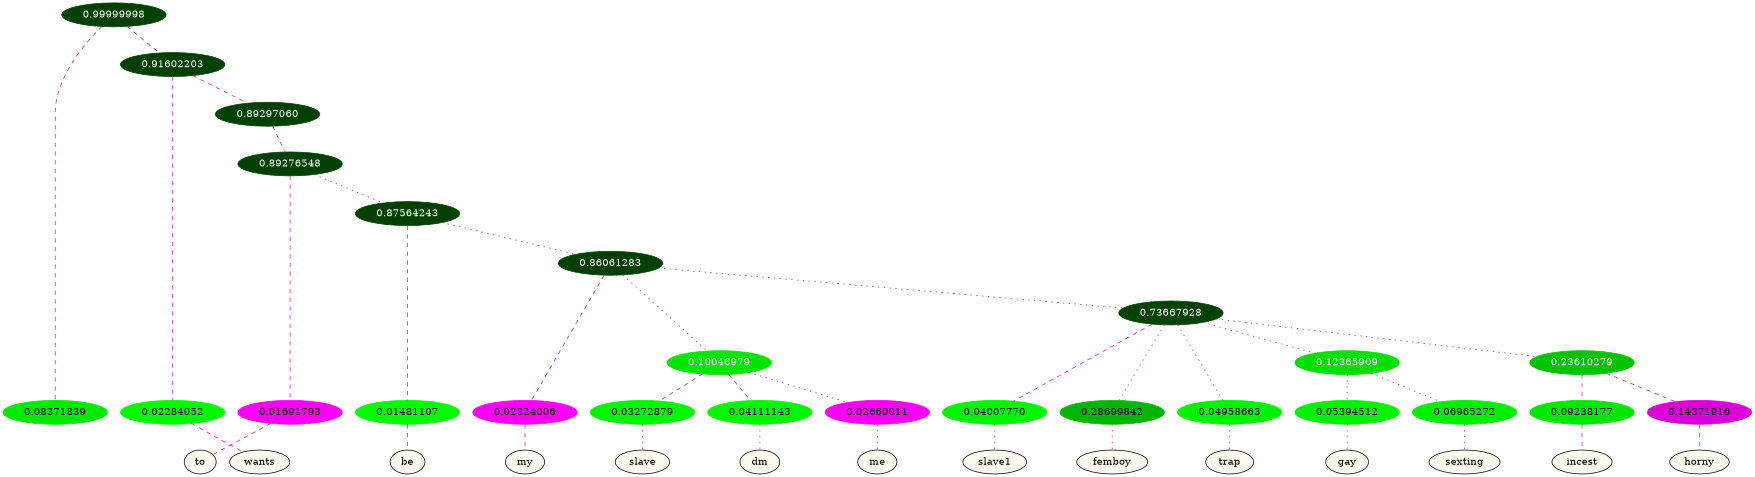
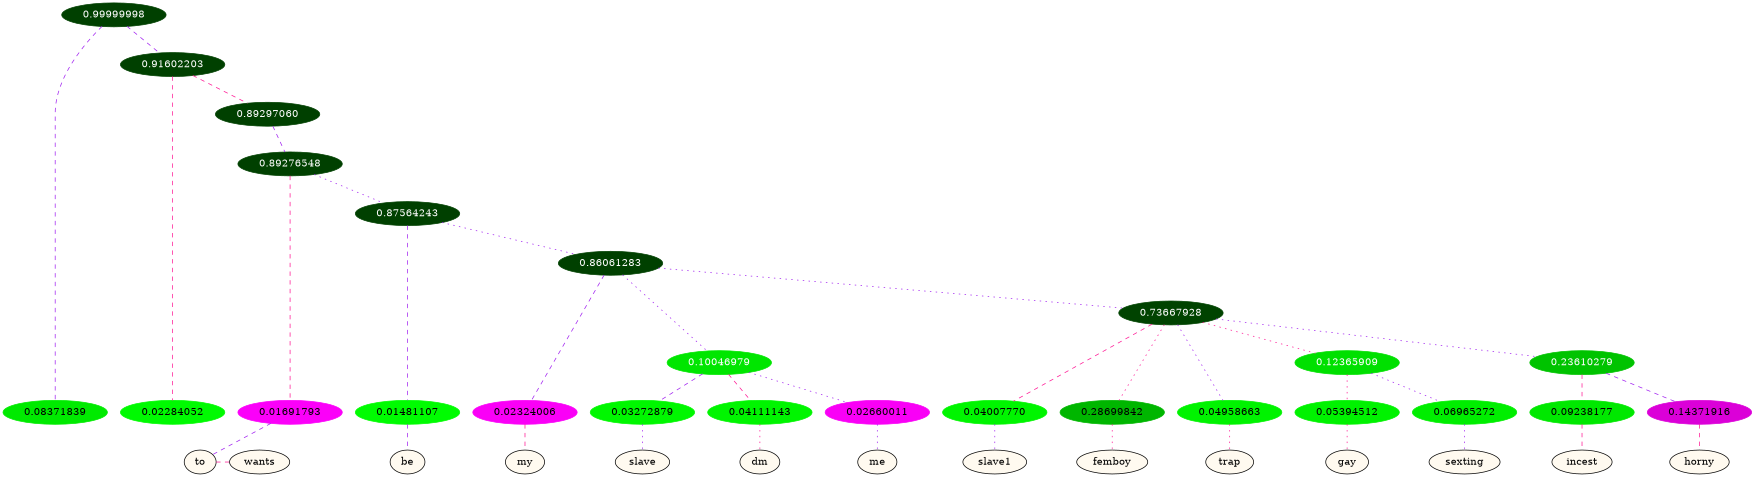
(217, 438) -> (223, 462)
